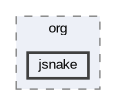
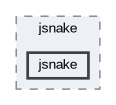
(58, 29) -> (58, 29)
